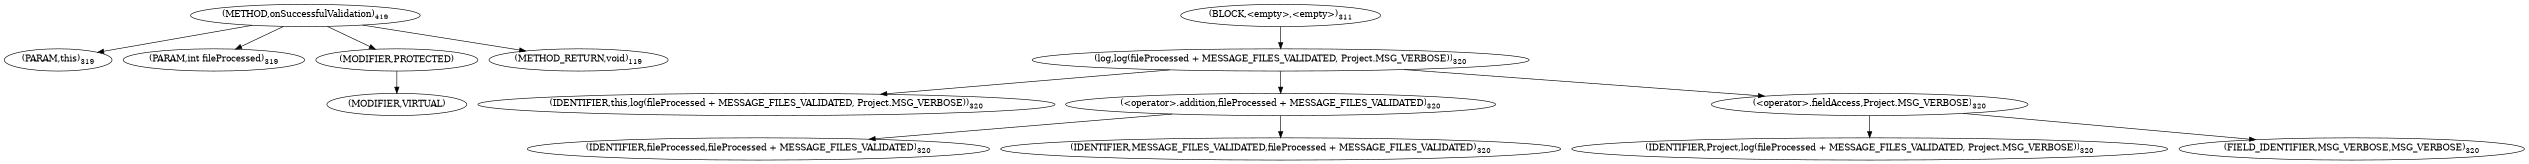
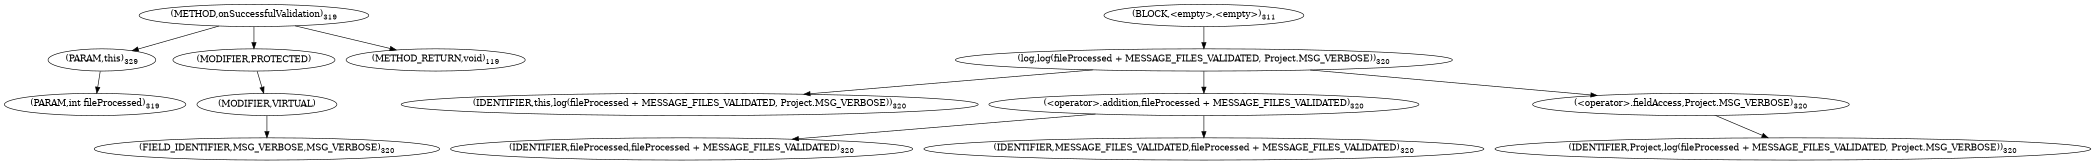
(382, 15) -> (330, 15)
(262, 36) -> (99, 79)
(88, 59) -> (131, 59)
(2106, 126) -> (267, 124)
